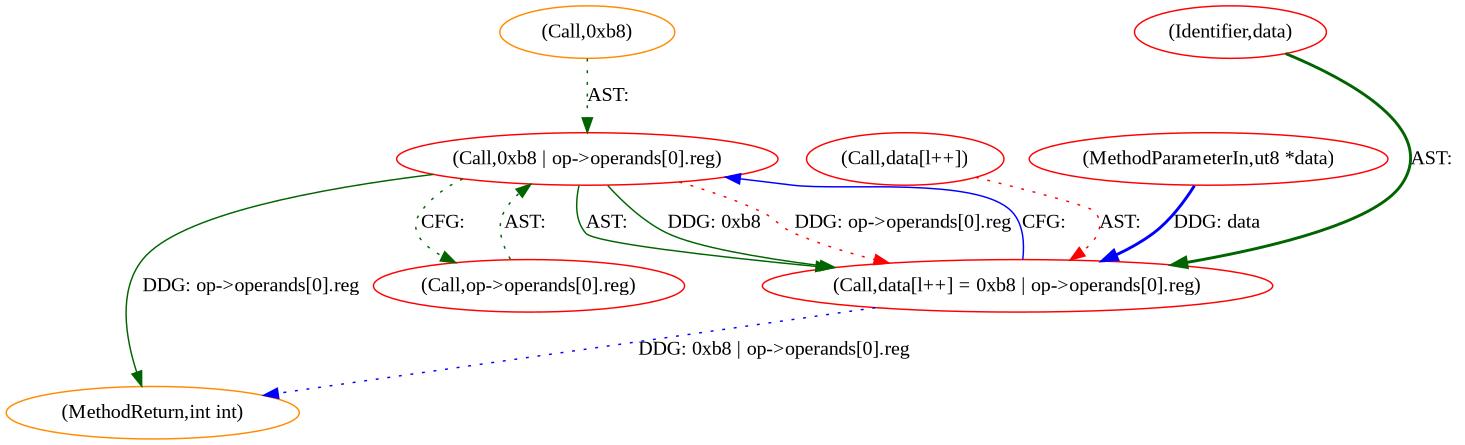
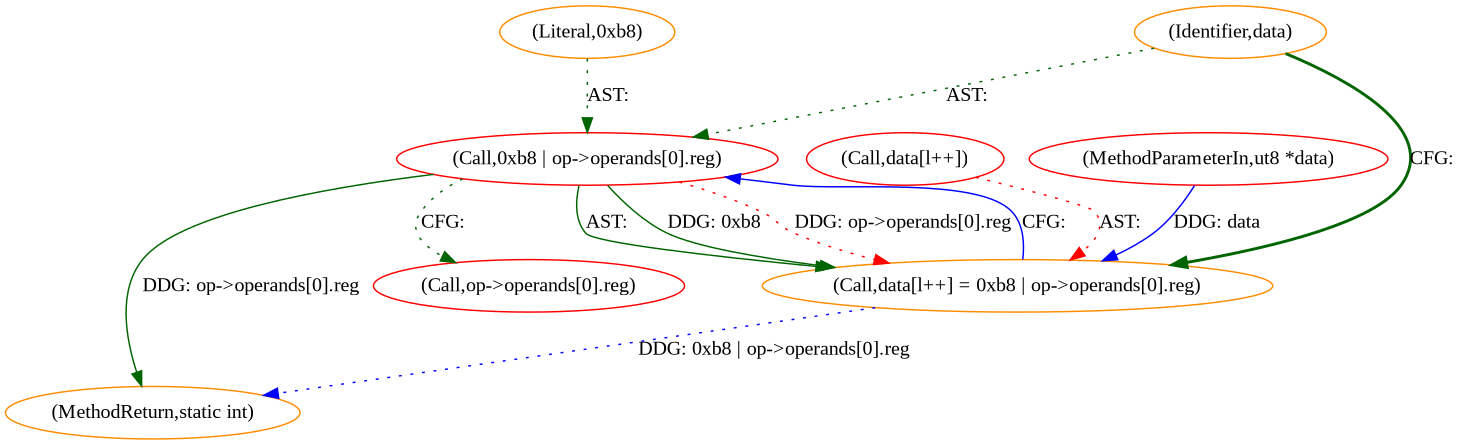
(587, 32) -> (587, 32)
(1230, 32) -> (1230, 32)
(1435, 159) -> (1435, 159)
(500, 224) -> (931, 91)
(1161, 227) -> (1161, 227)
(1018, 286) -> (1018, 286)
(153, 413) -> (153, 413)
